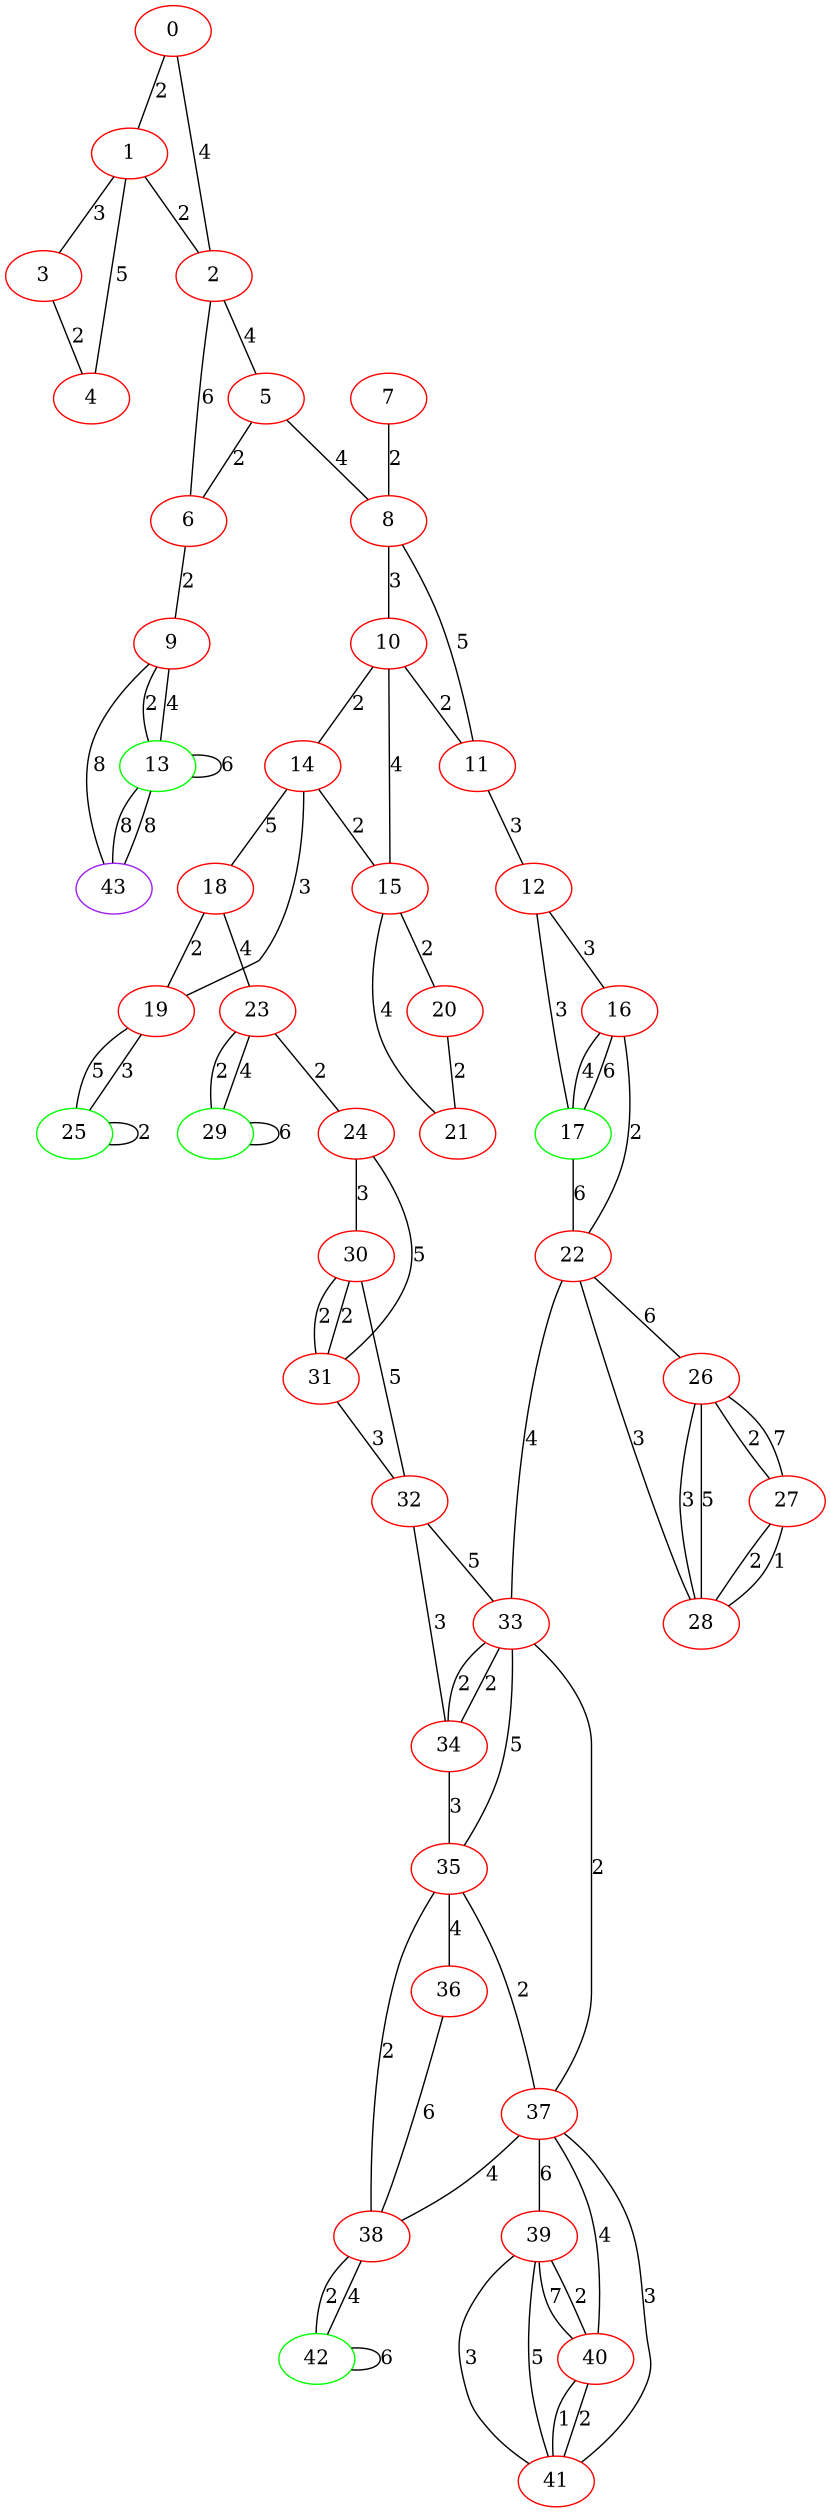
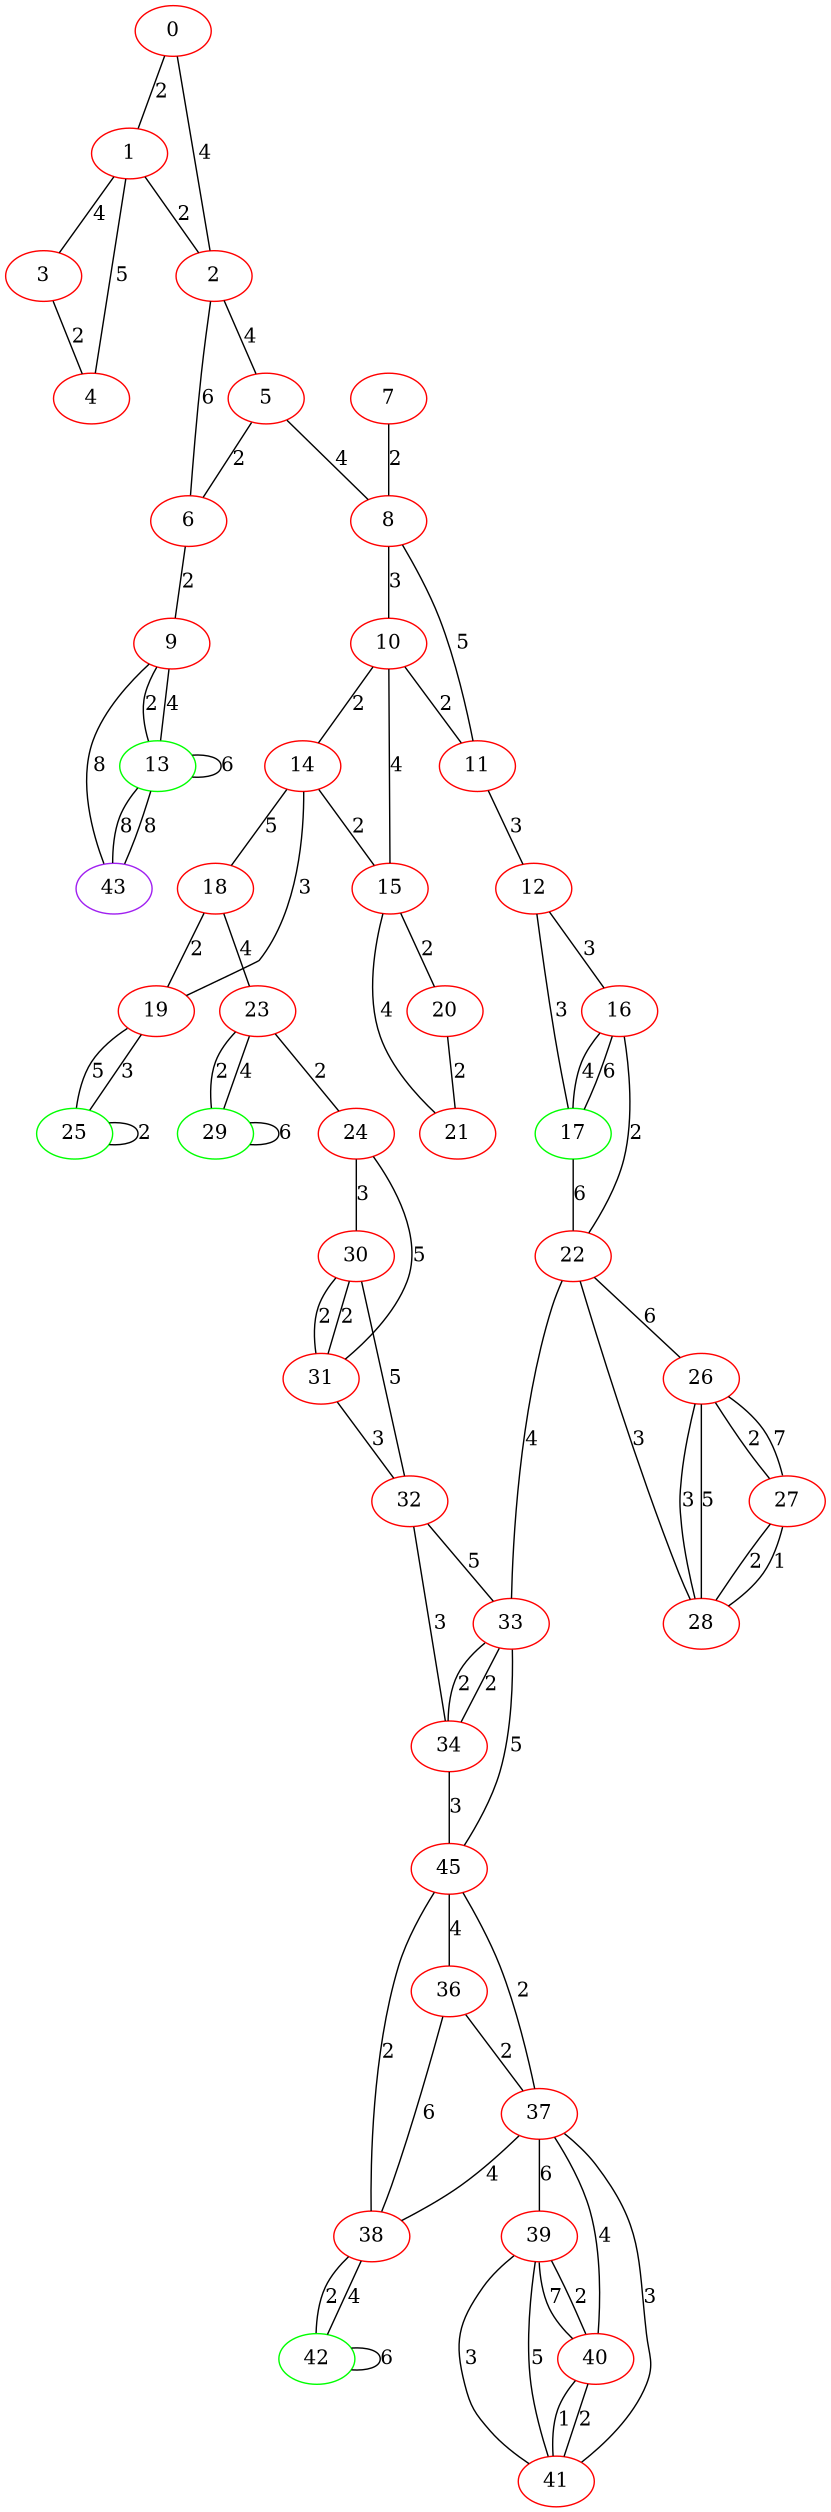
(100, 215) -> (100, 215)
(592, 1862) -> (494, 2053)
(449, 1869) -> (449, 1869)
